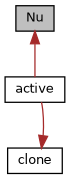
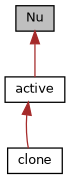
(43, 119) -> (27, 132)
